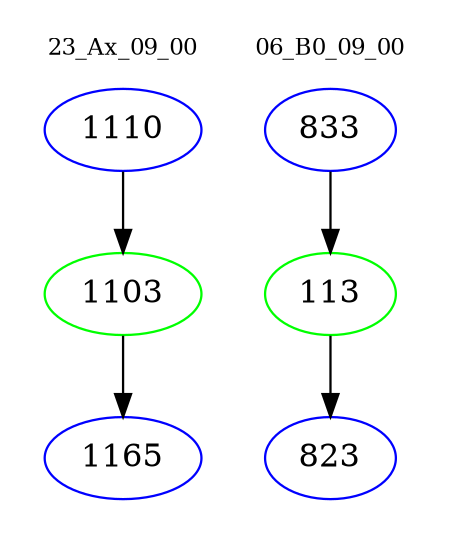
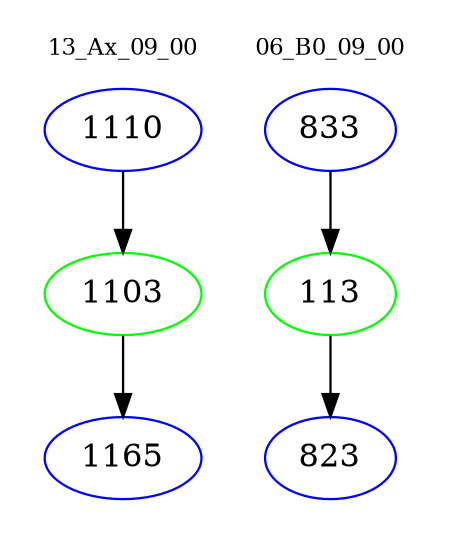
(123, 49) -> (123, 49)
